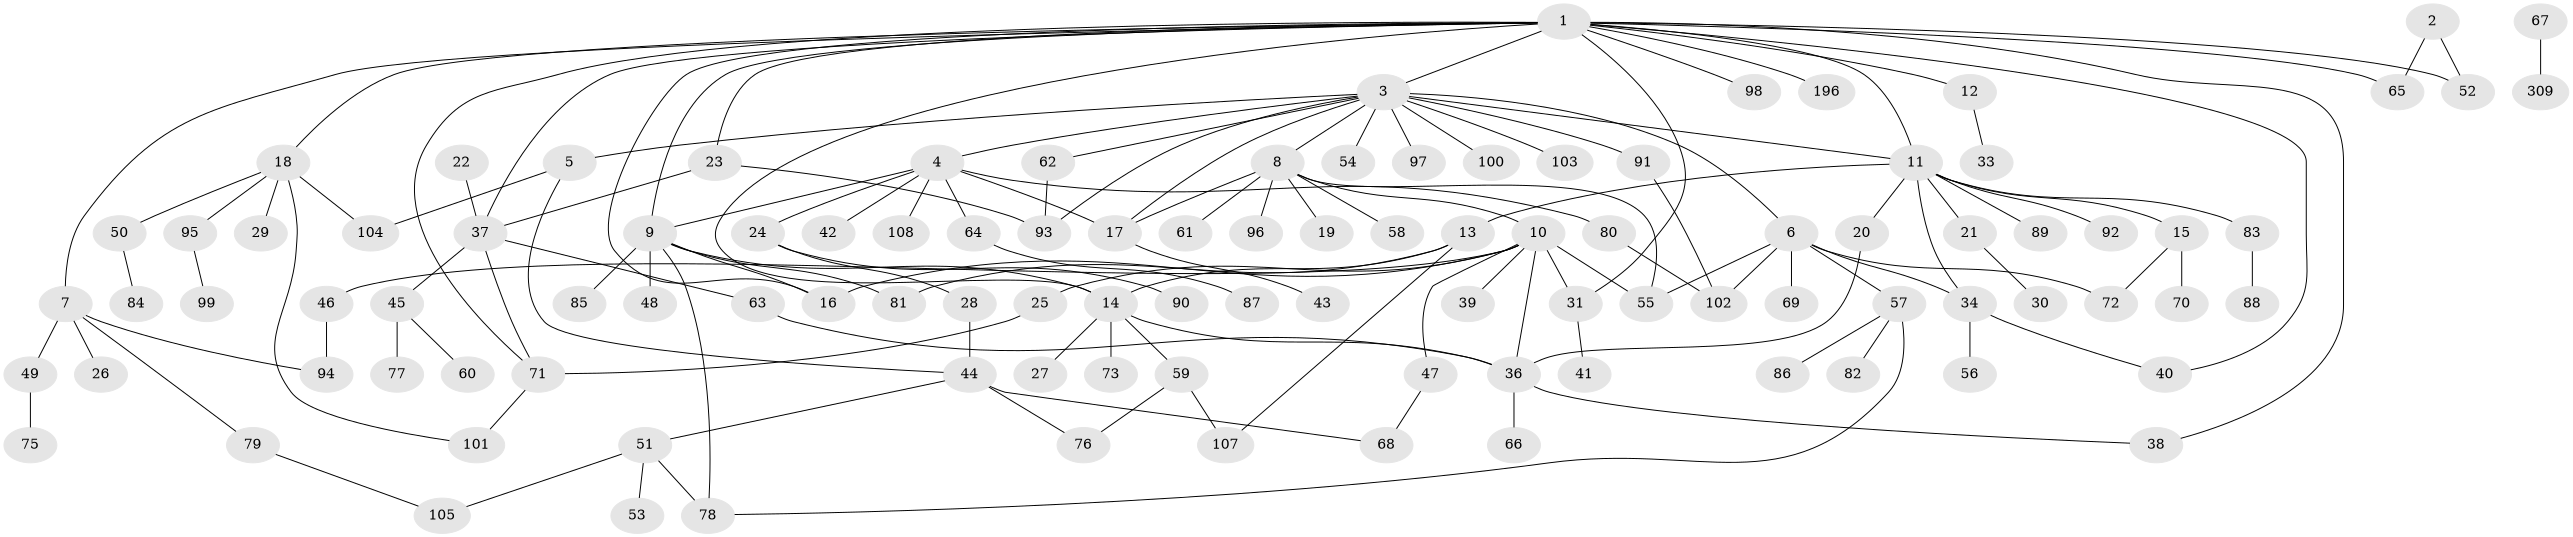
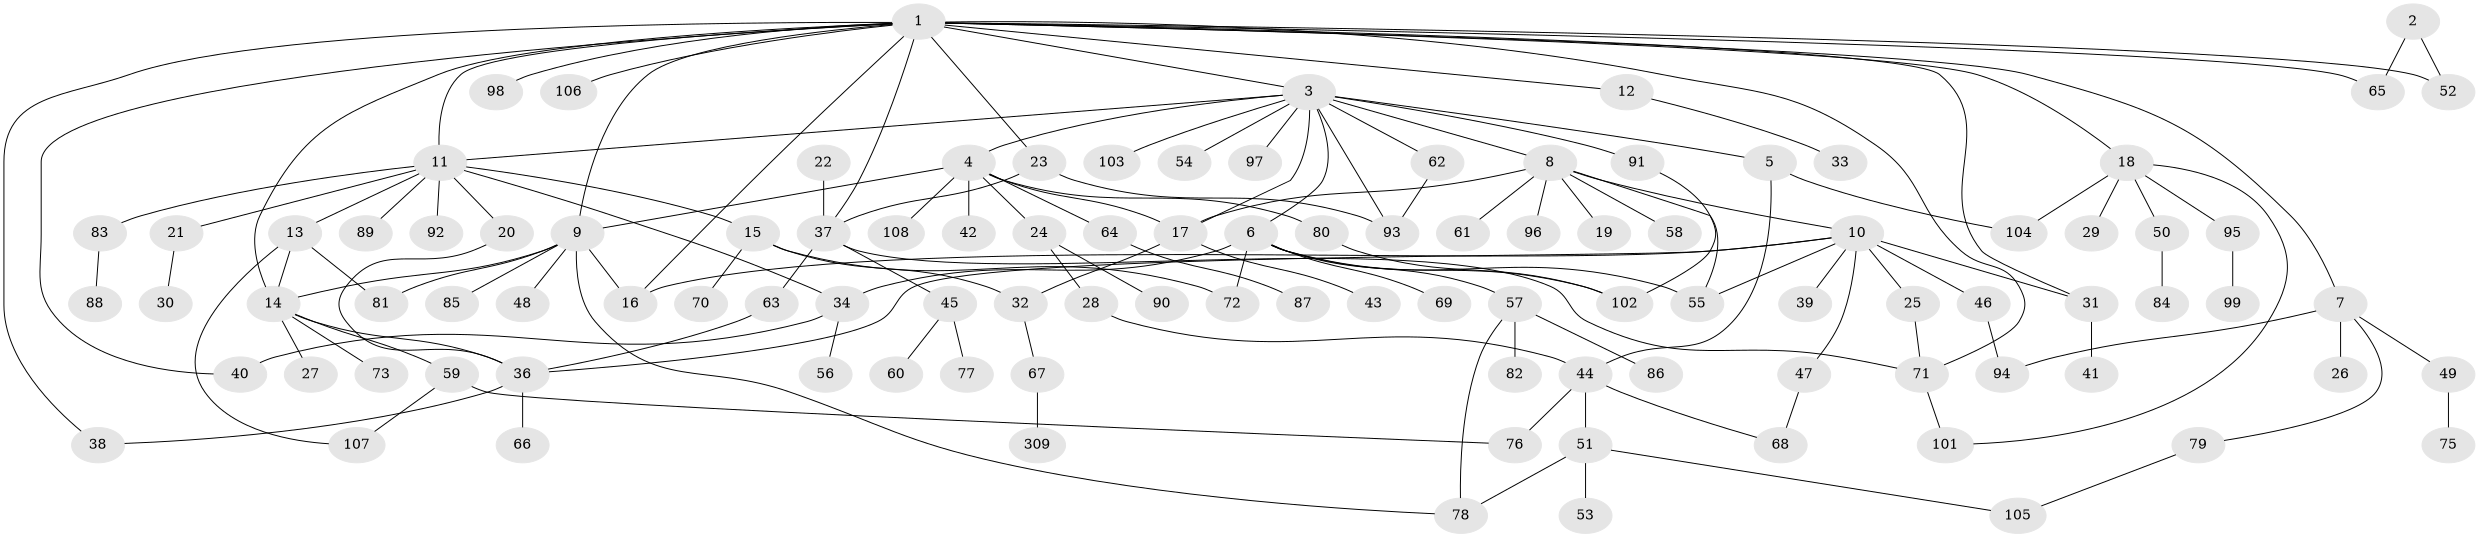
(1827, 92) -> (569, 92)
(1491, 163) -> none
none -> (1021, 304)
